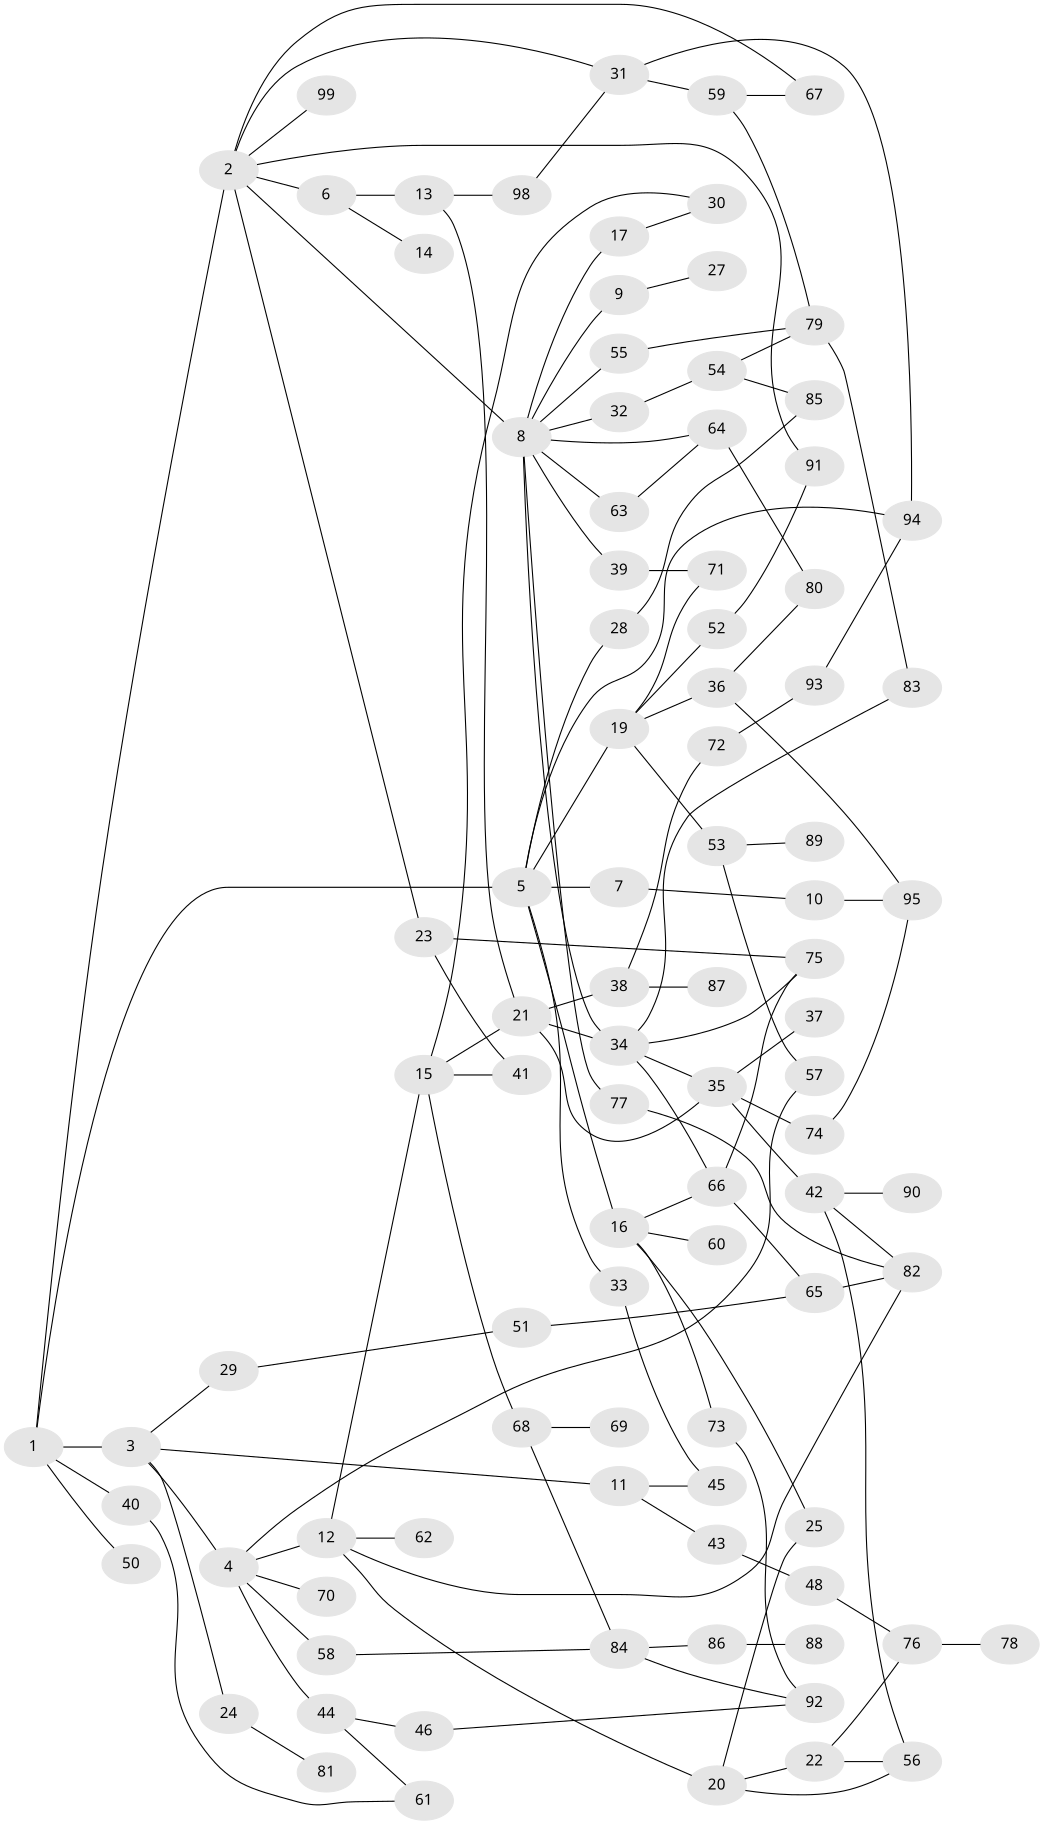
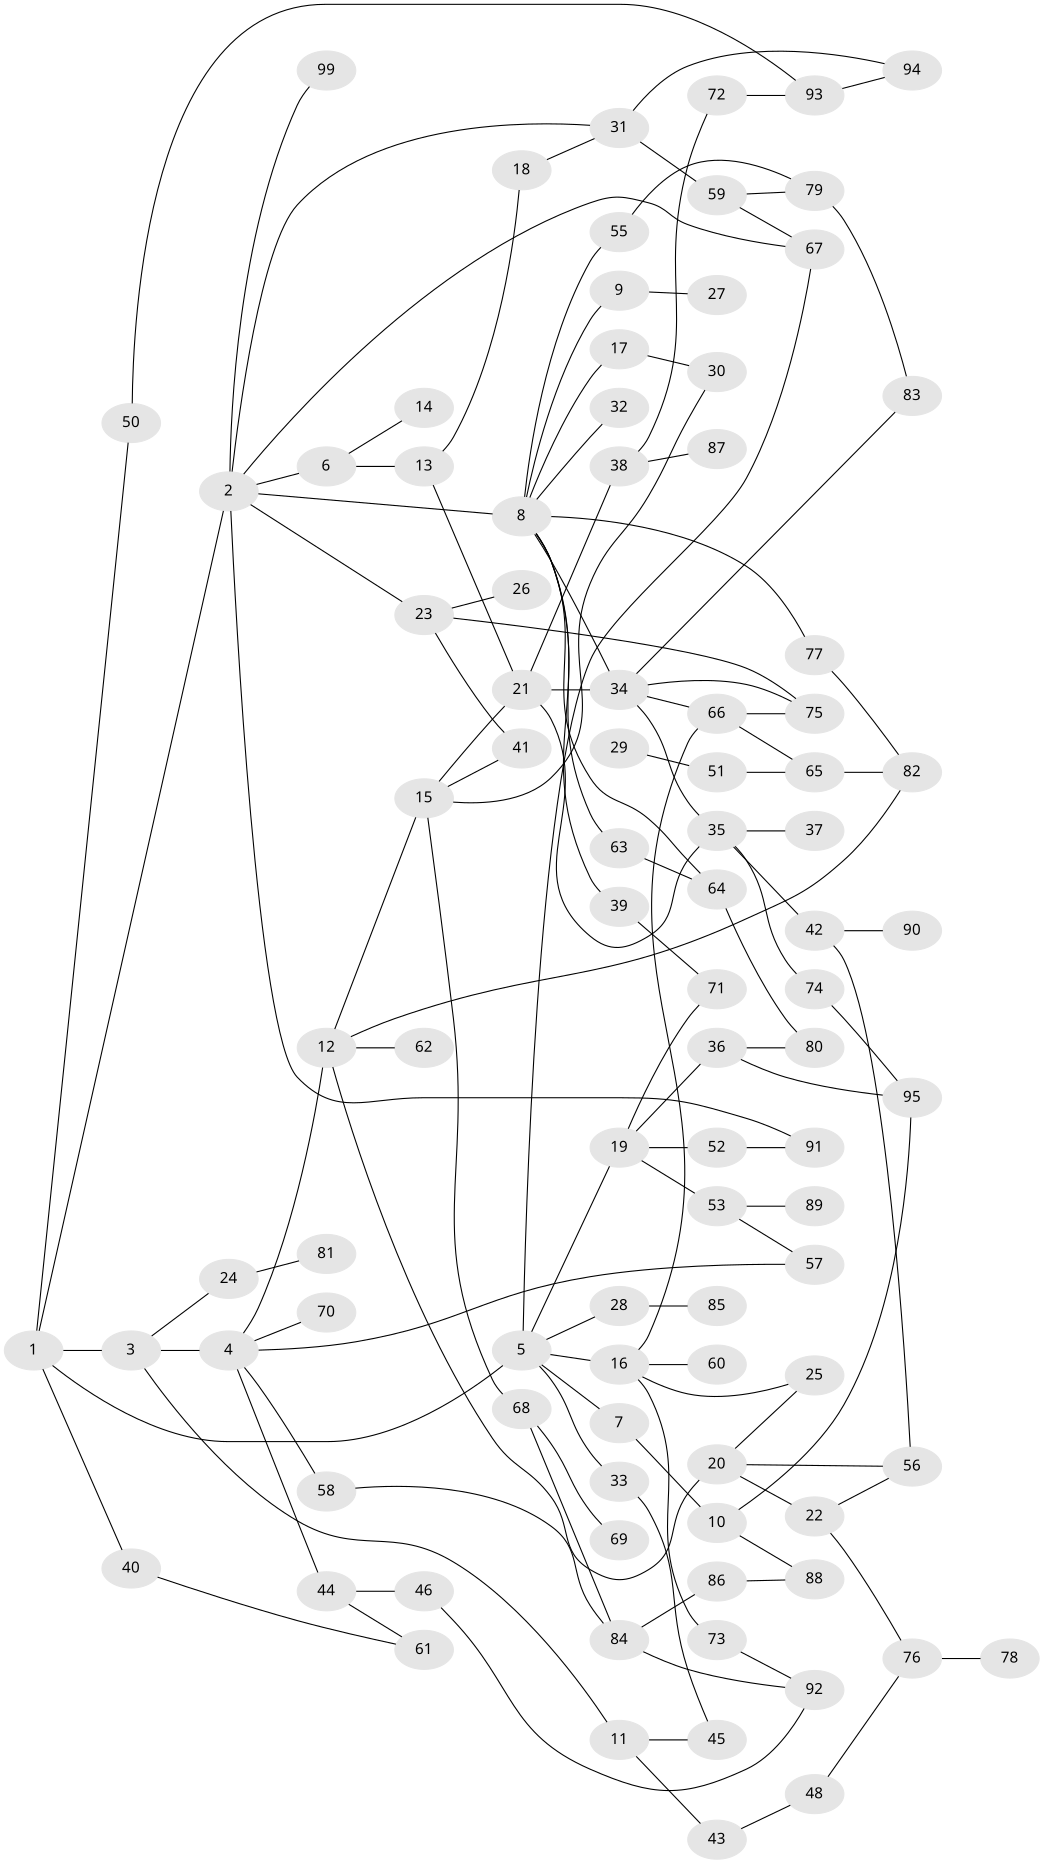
none -> (328, 4)
(522, 195) -> (522, 170)
(717, 371) -> none
none -> (522, 590)
(663, 623) -> (576, 709)
(863, 1233) -> none
(180, 1409) -> none
none -> (766, 1551)
